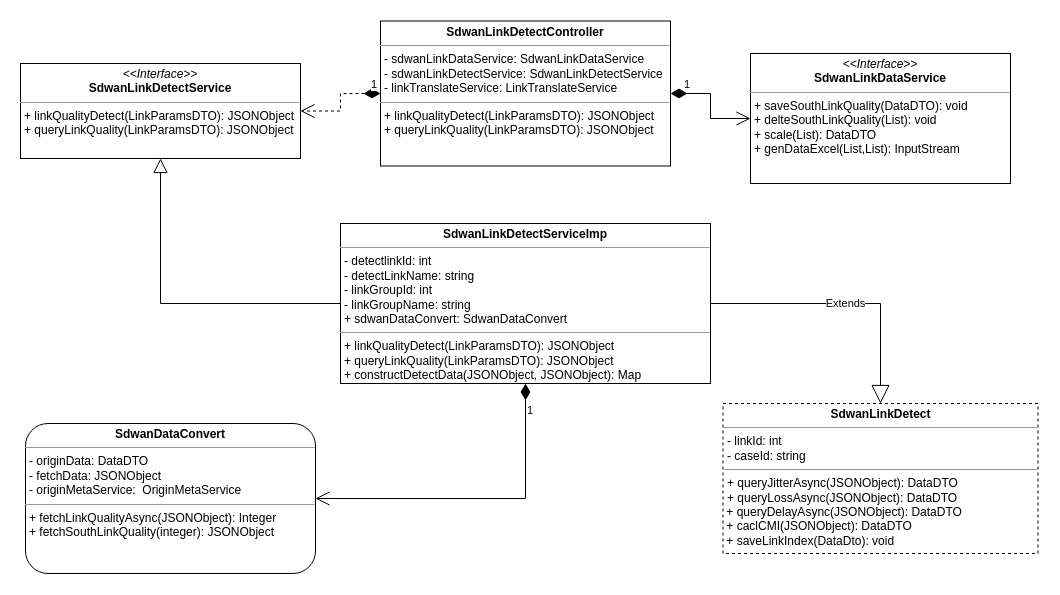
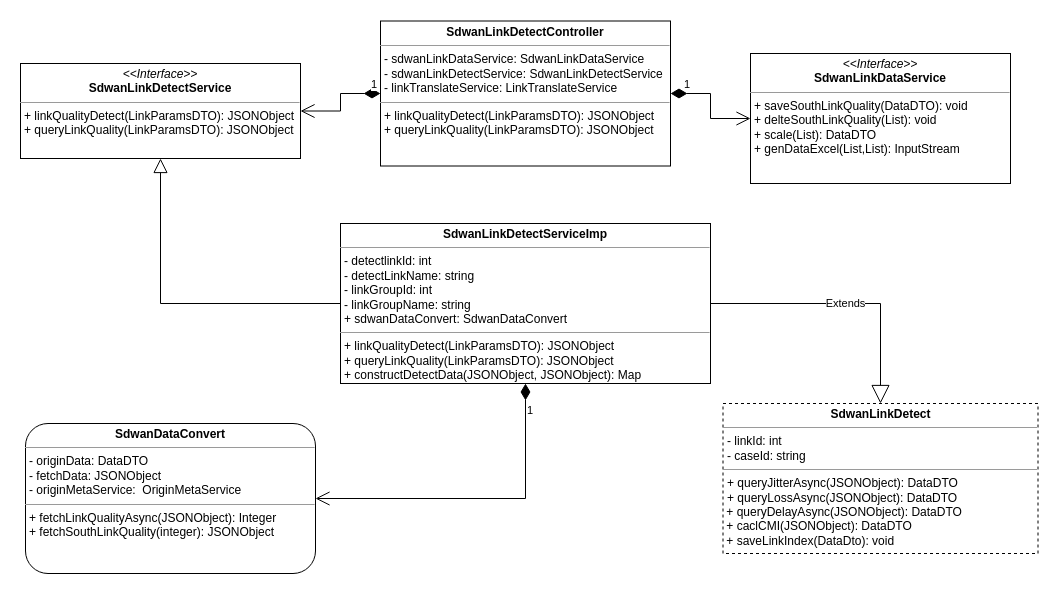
(341, 110) -> (341, 110)
